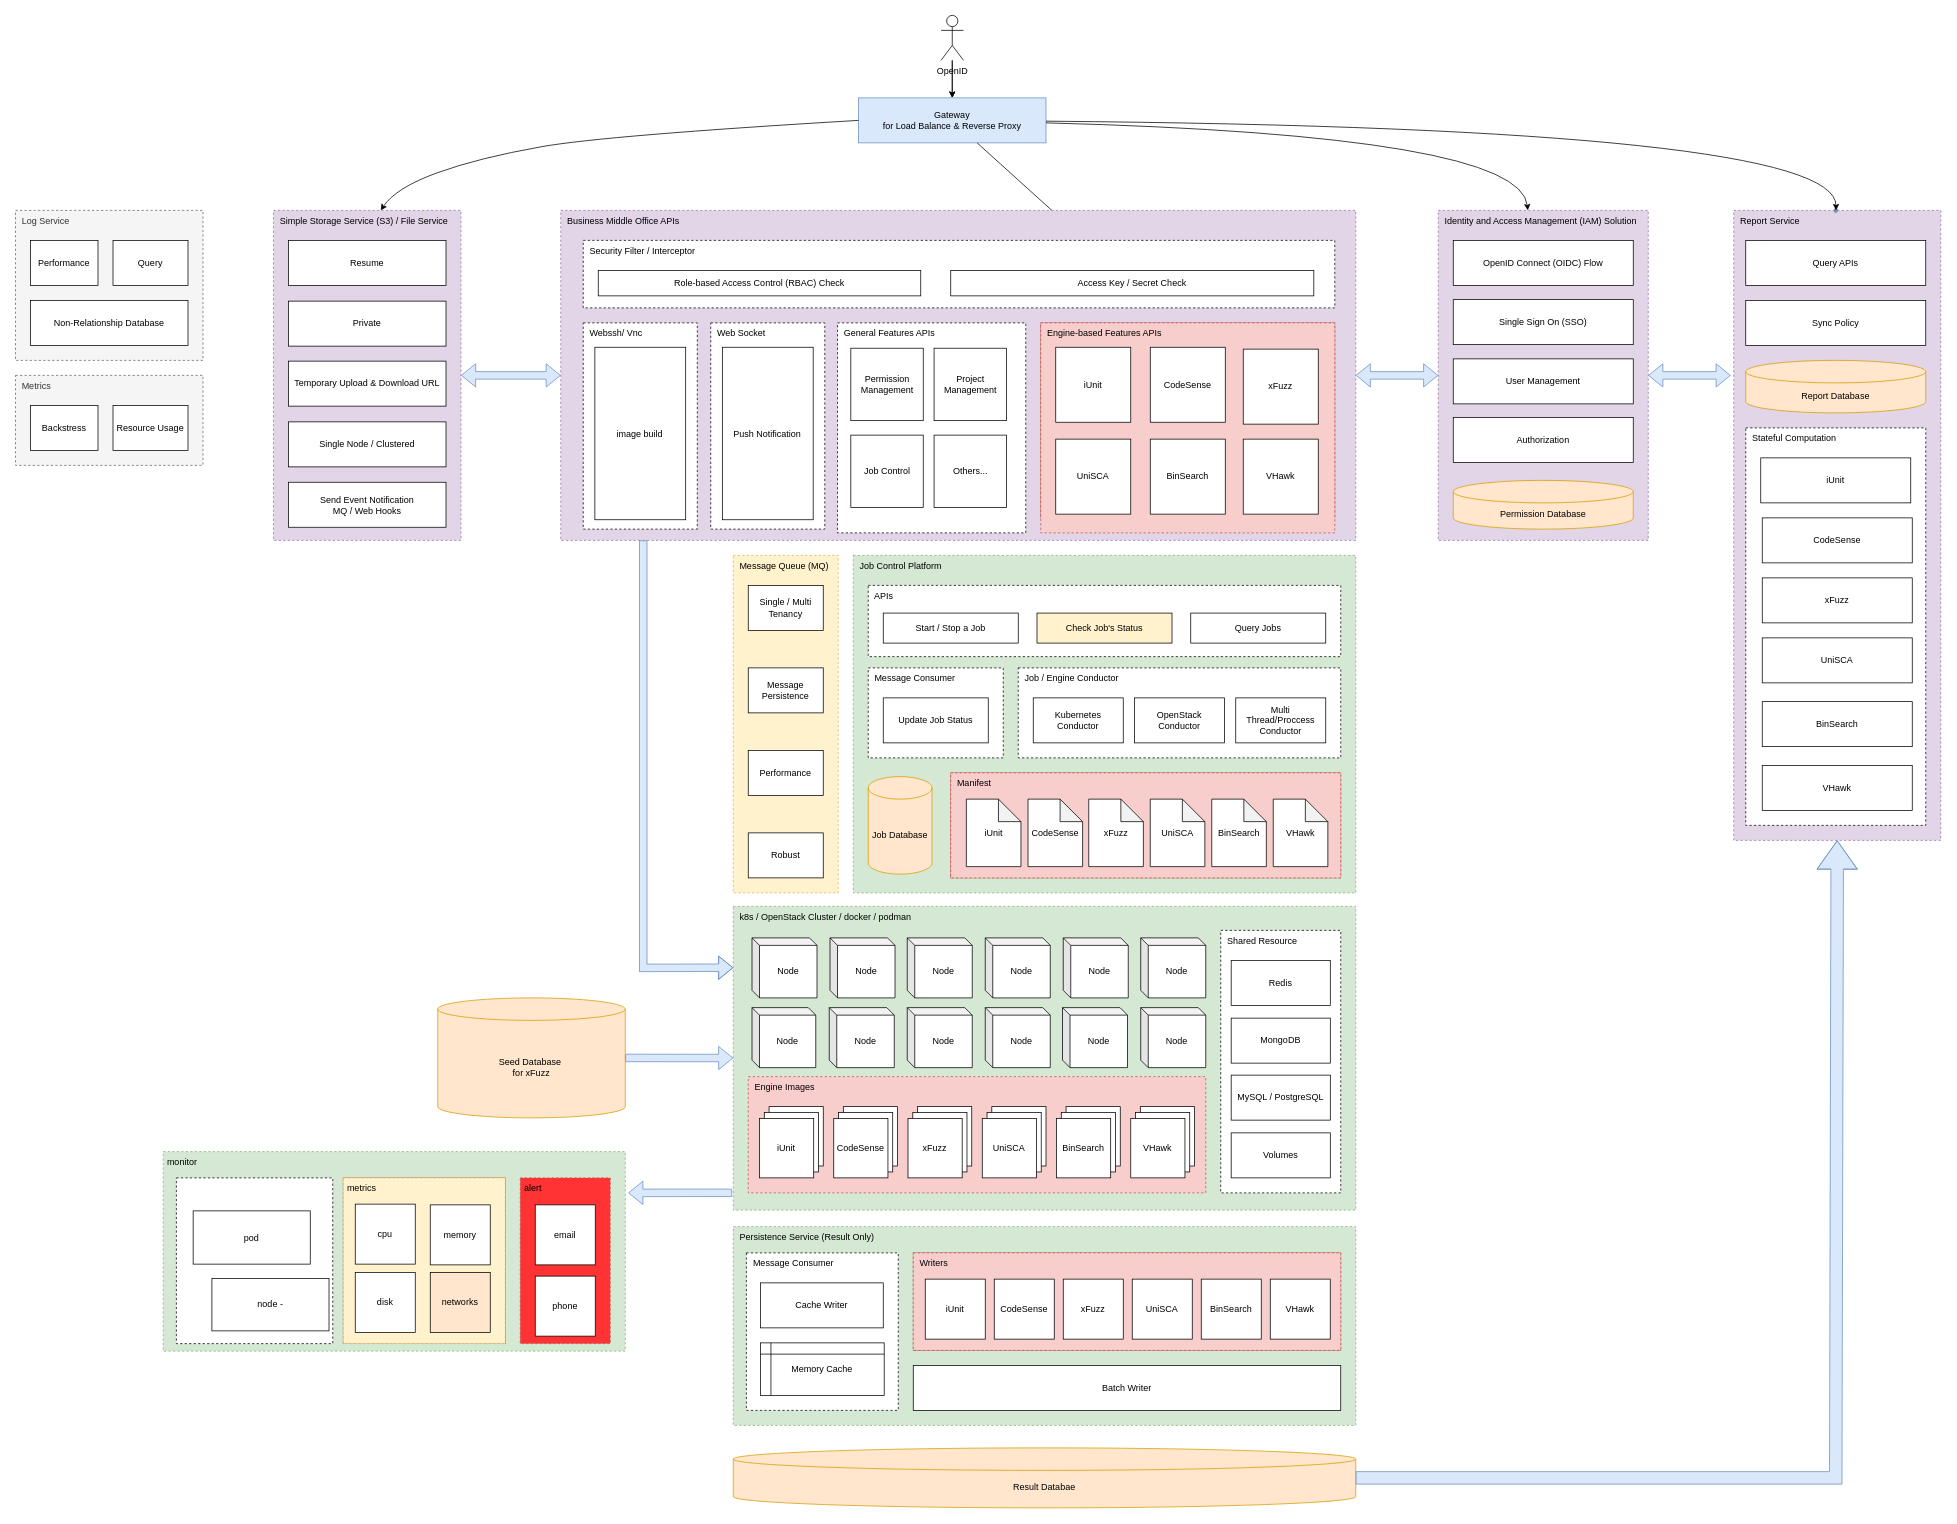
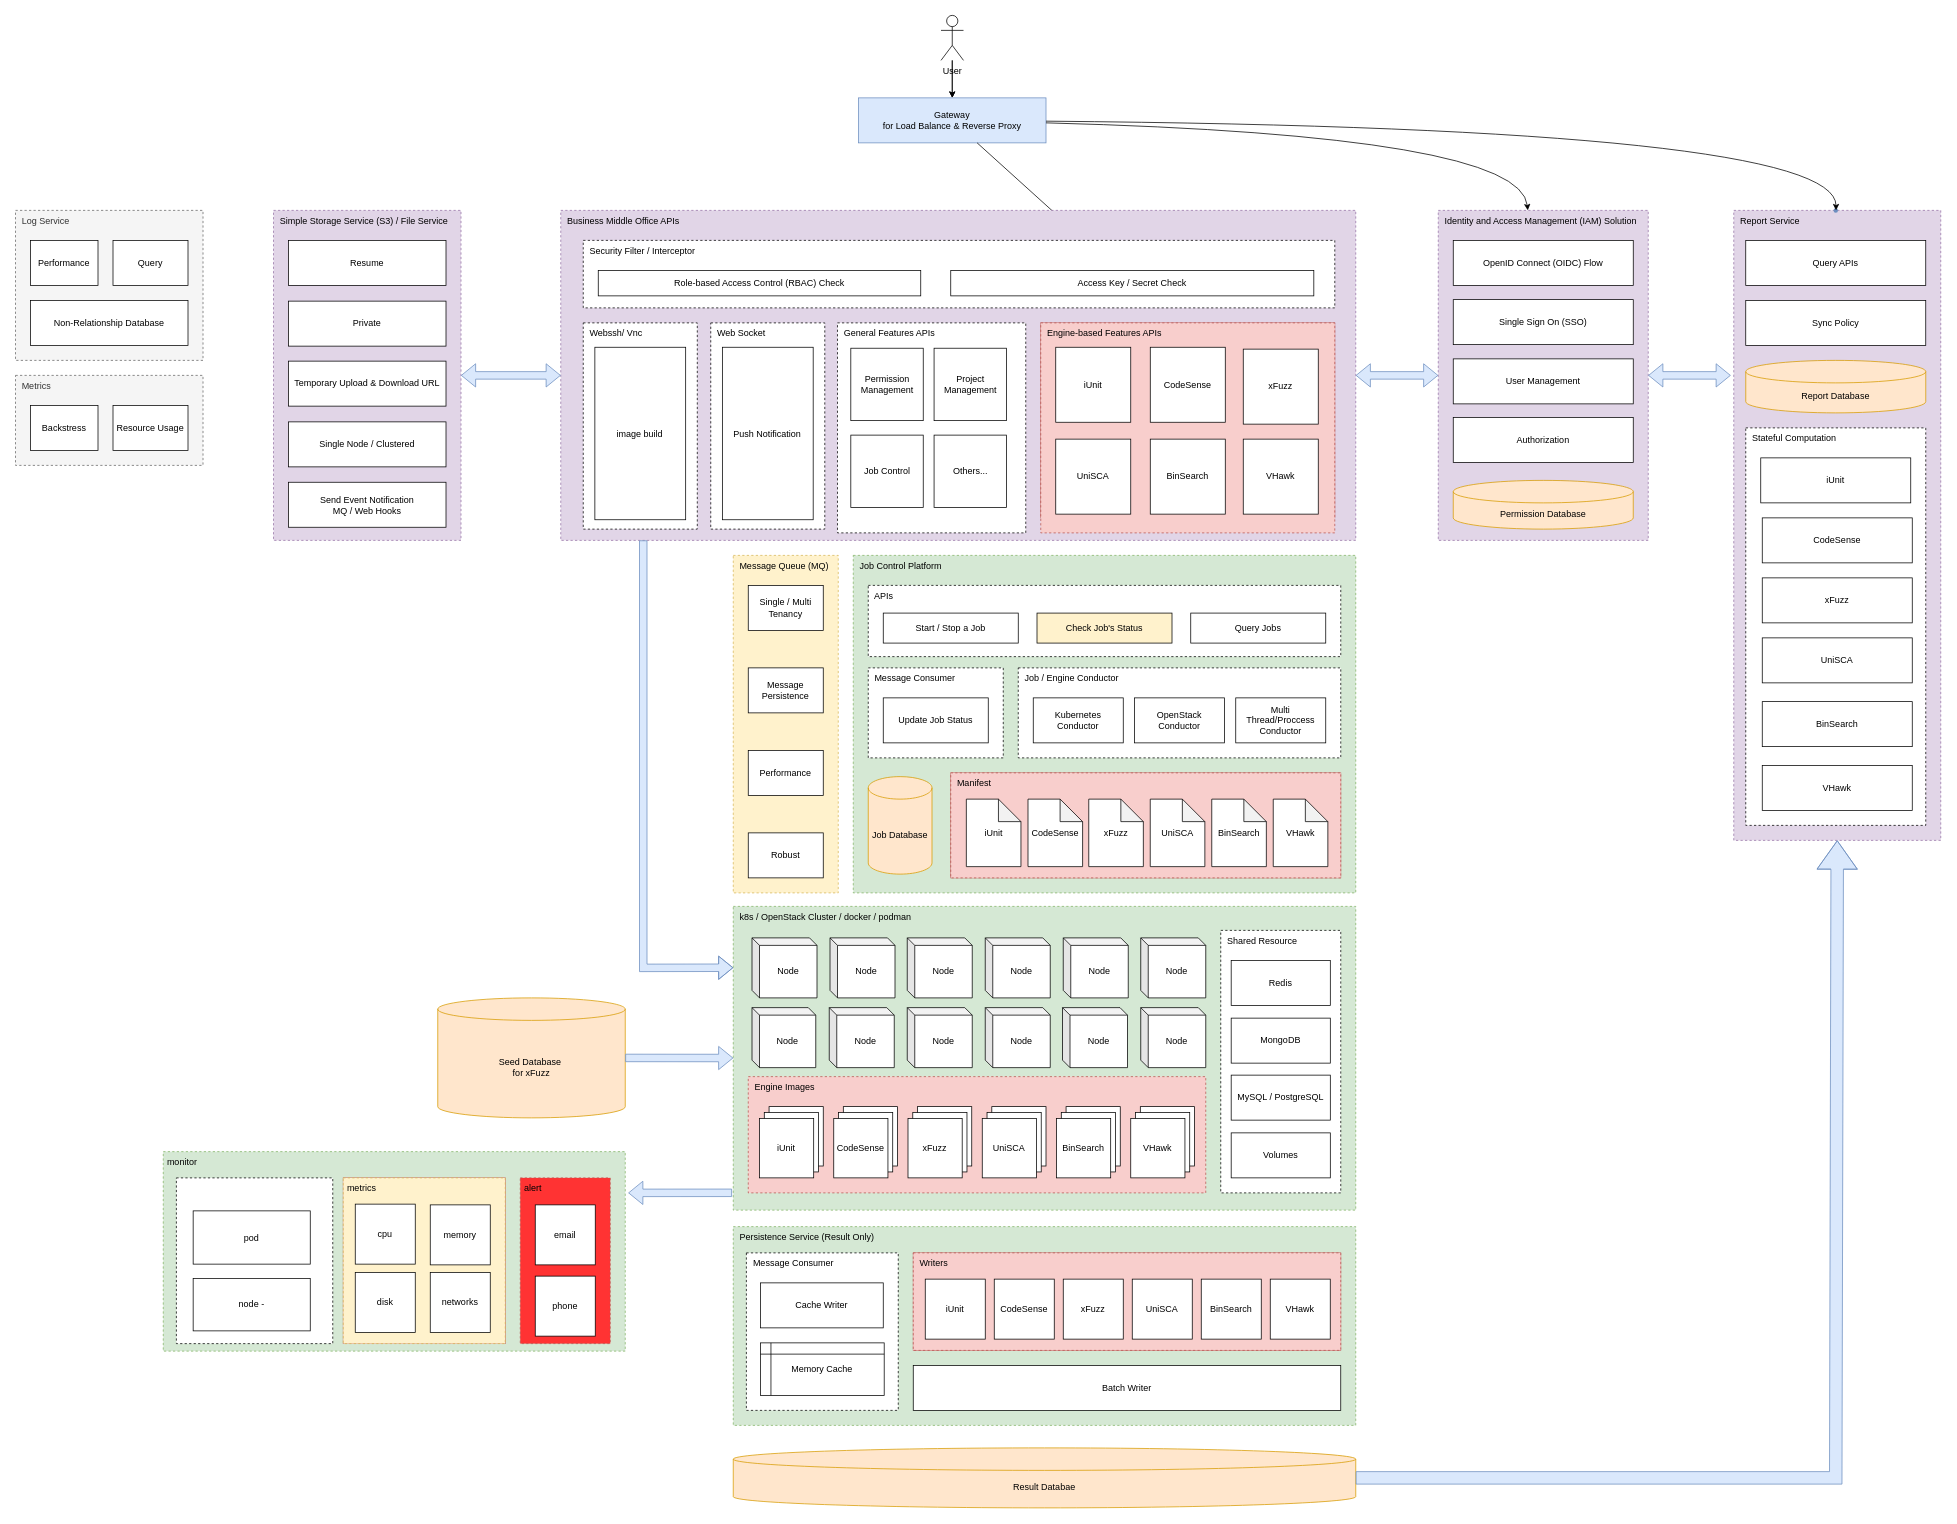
(953, 71) -> (953, 71)
(618, 138) -> none
(460, 1302) -> (460, 1302)
(270, 1305) -> (252, 1305)
